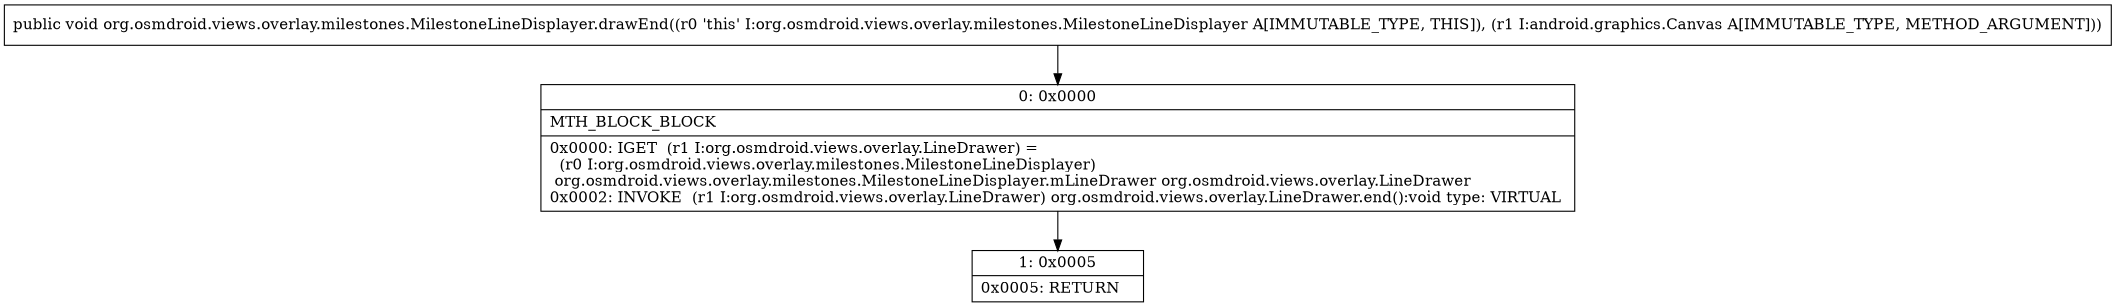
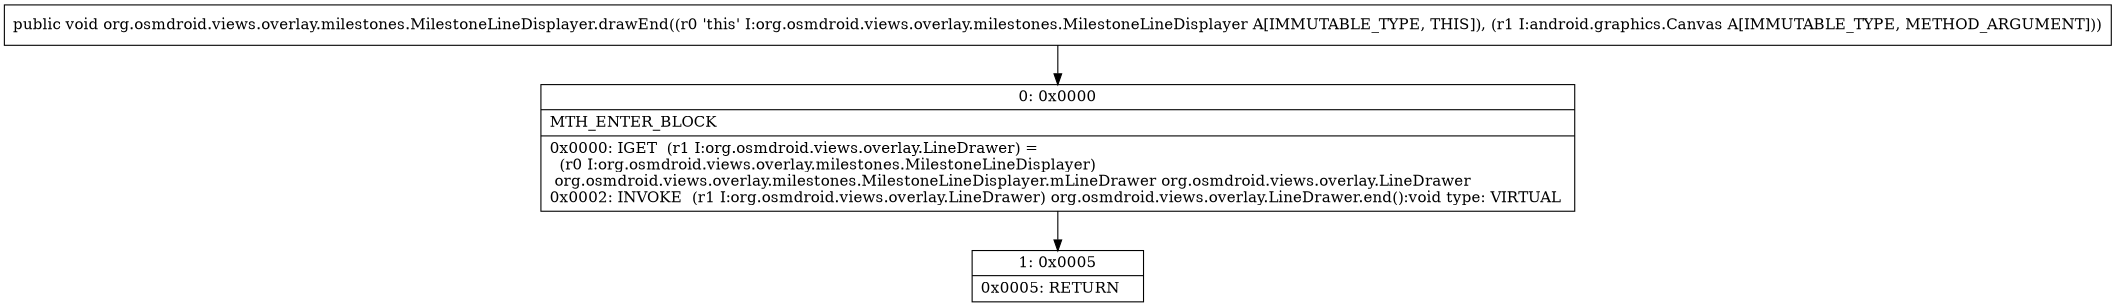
(633, 122) -> (634, 122)
